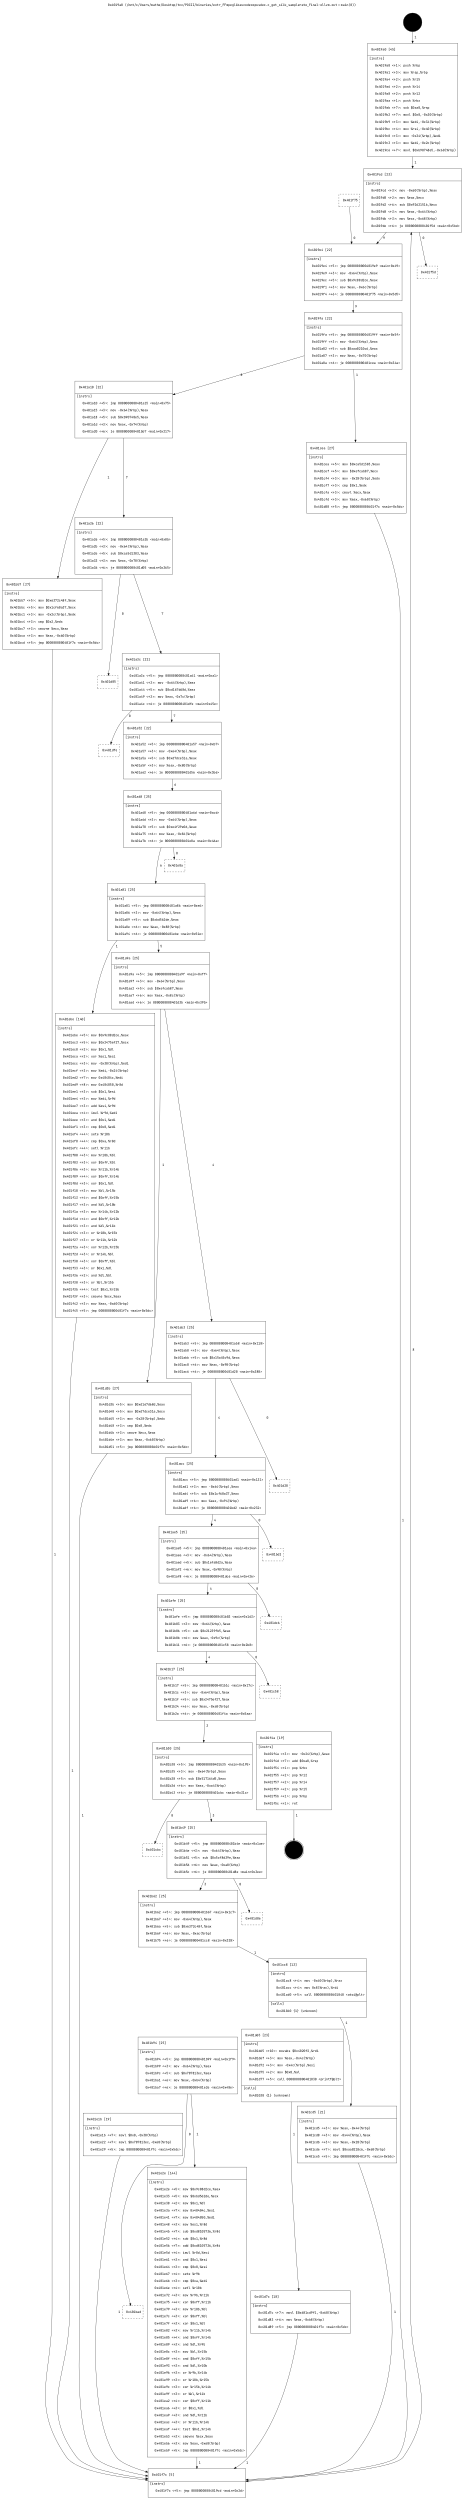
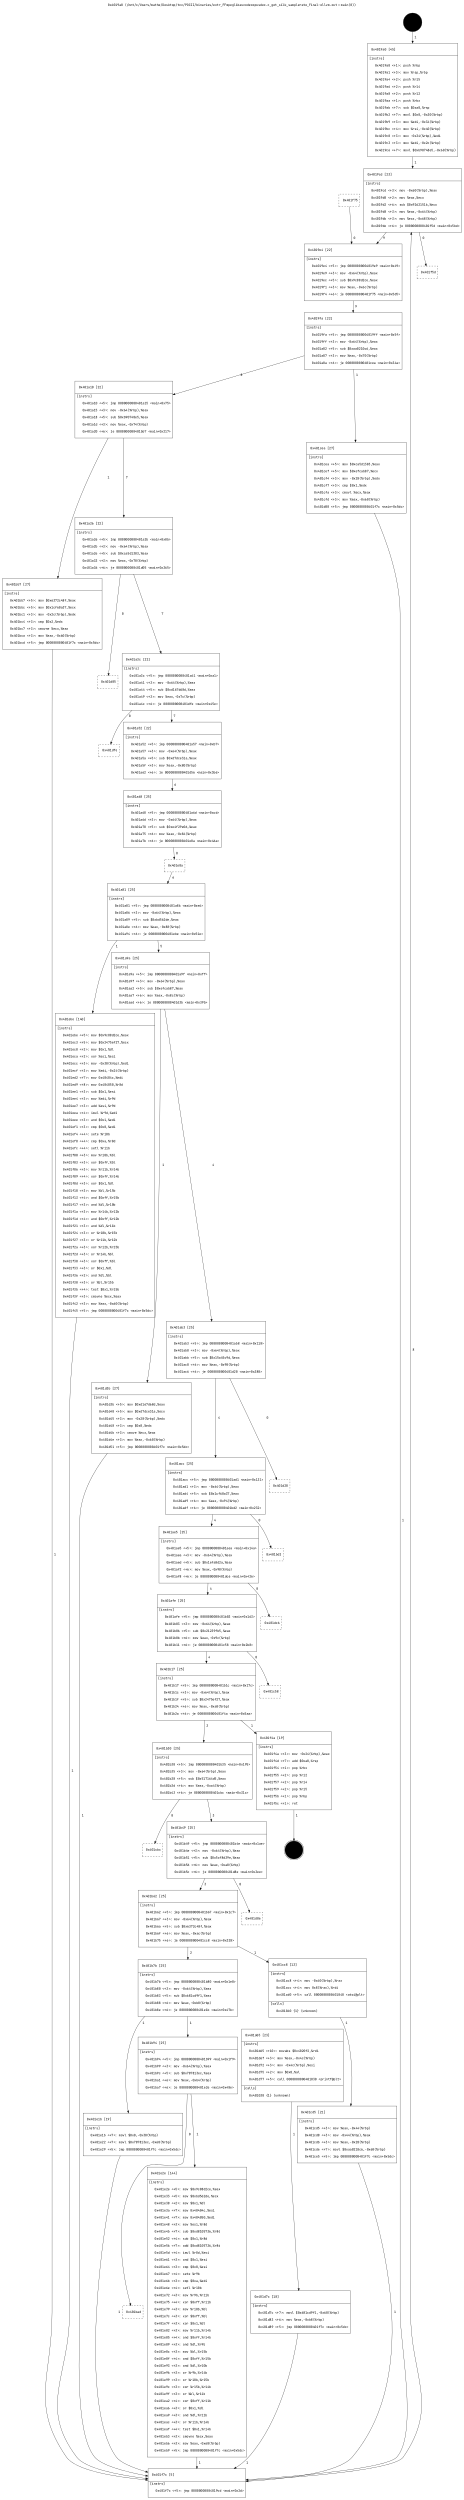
(157, 864) -> (170, 877)
none -> (248, 1726)
none -> (188, 1988)
